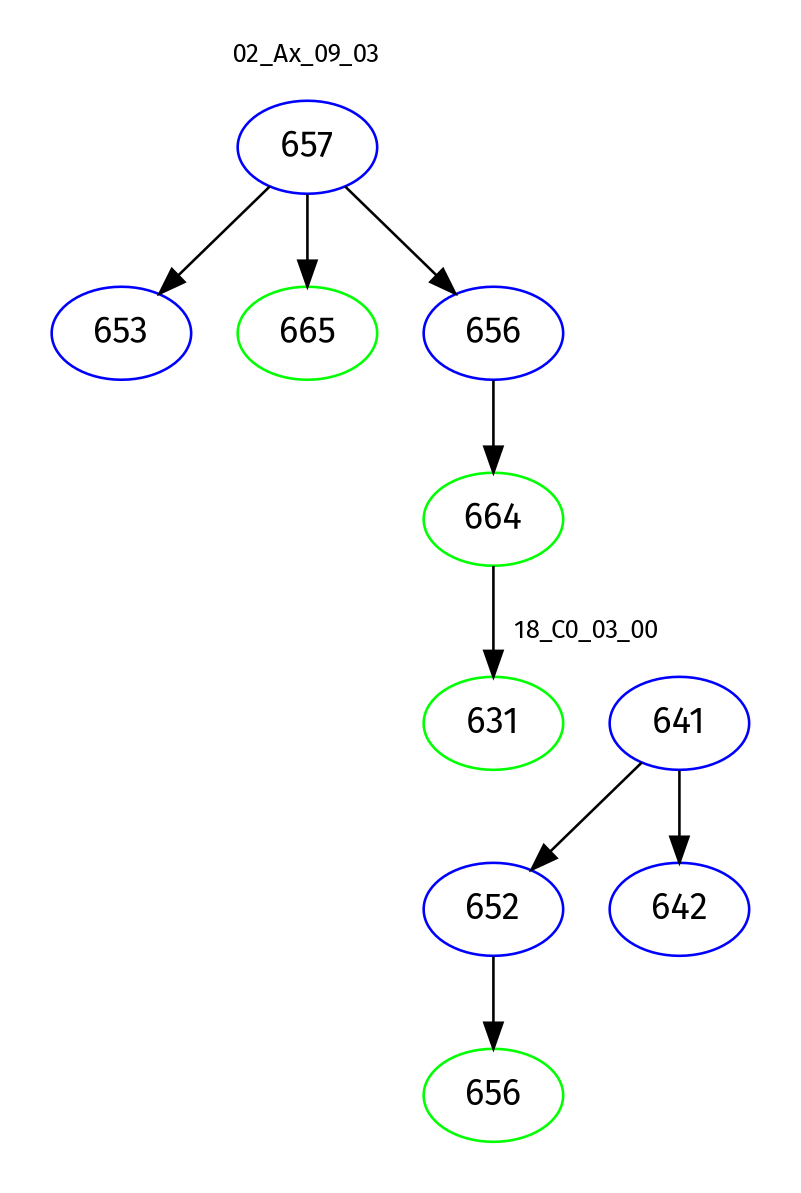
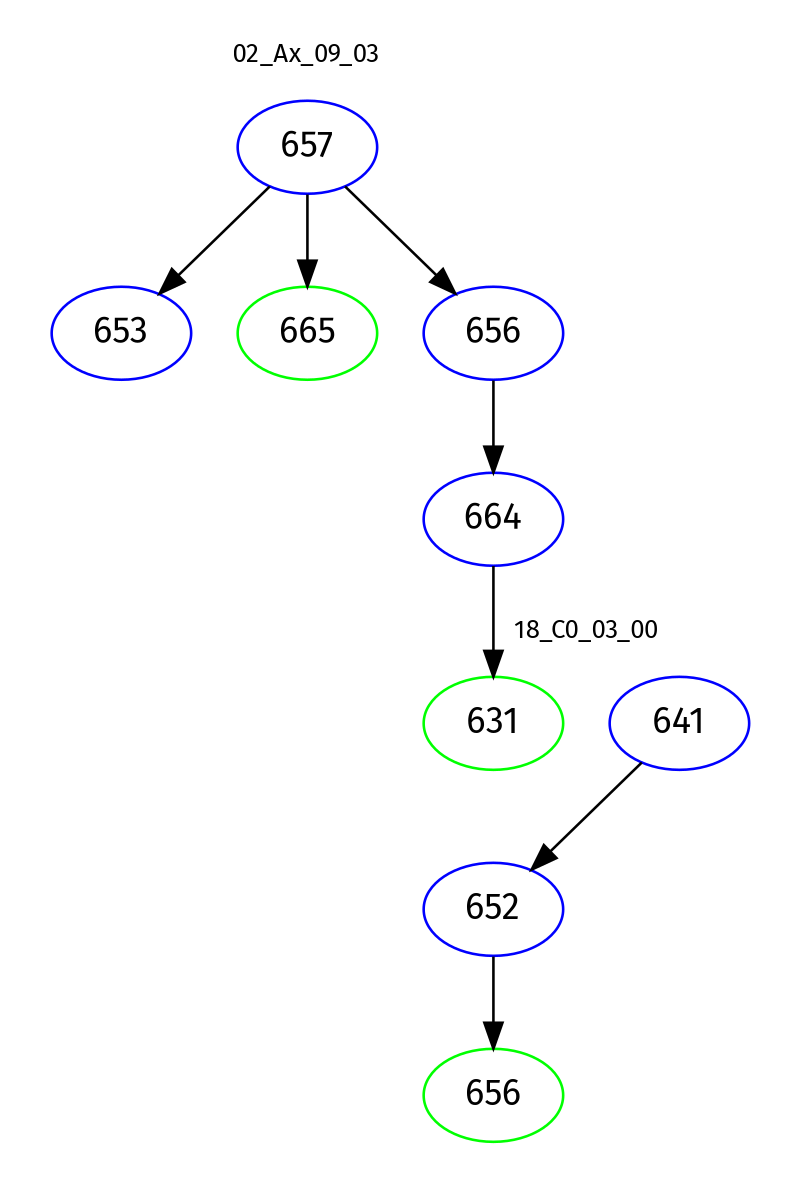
(493, 519) -> (493, 519)
(679, 909) -> none
